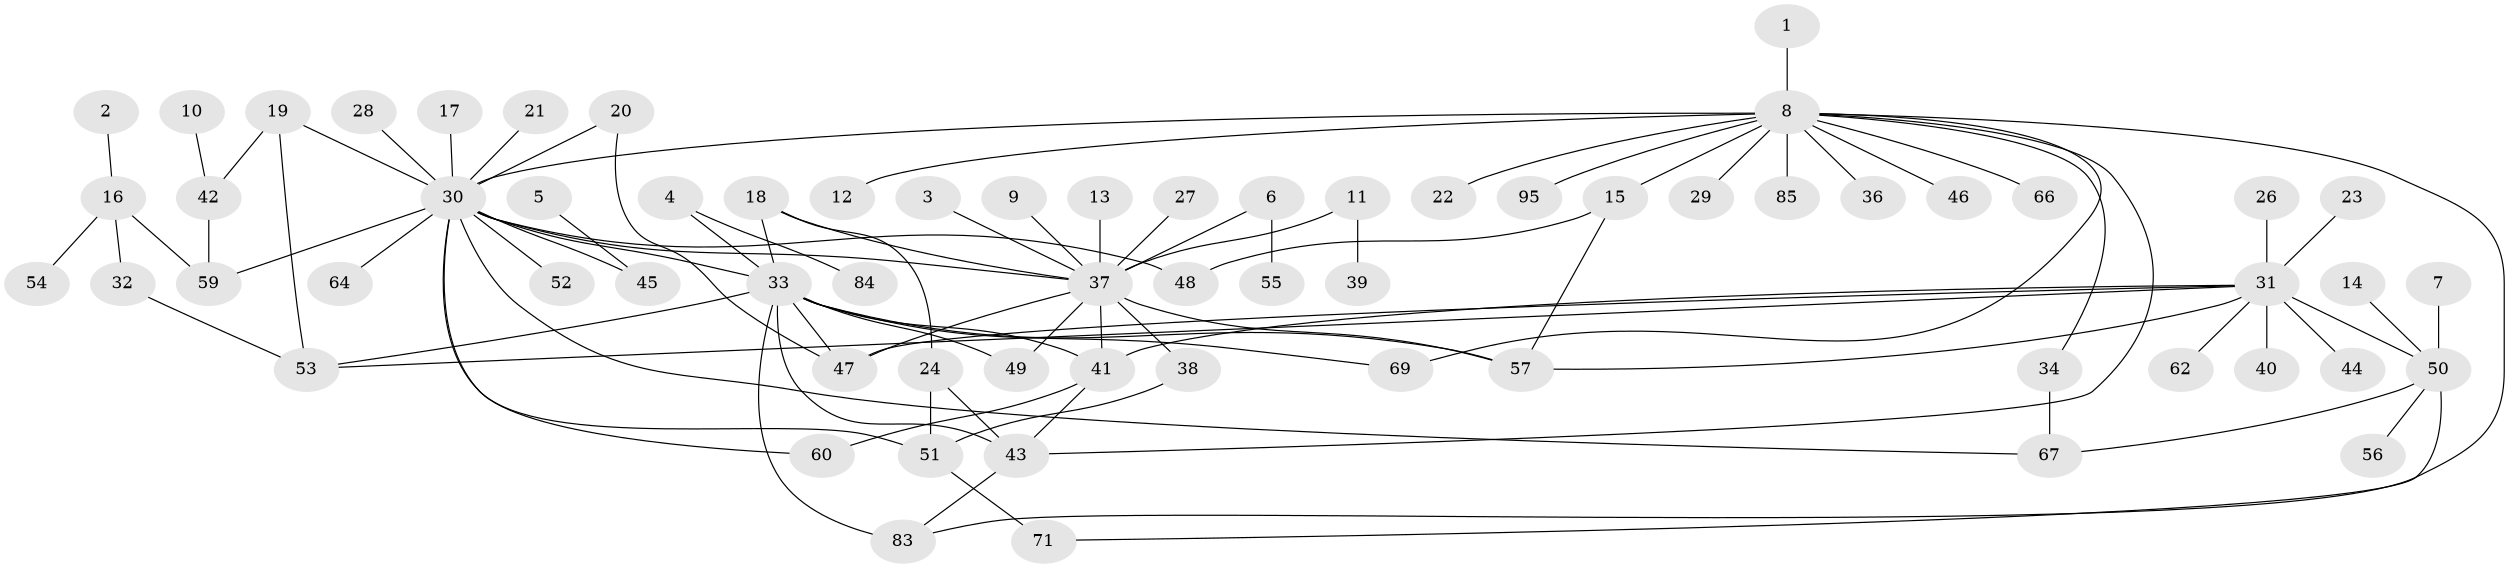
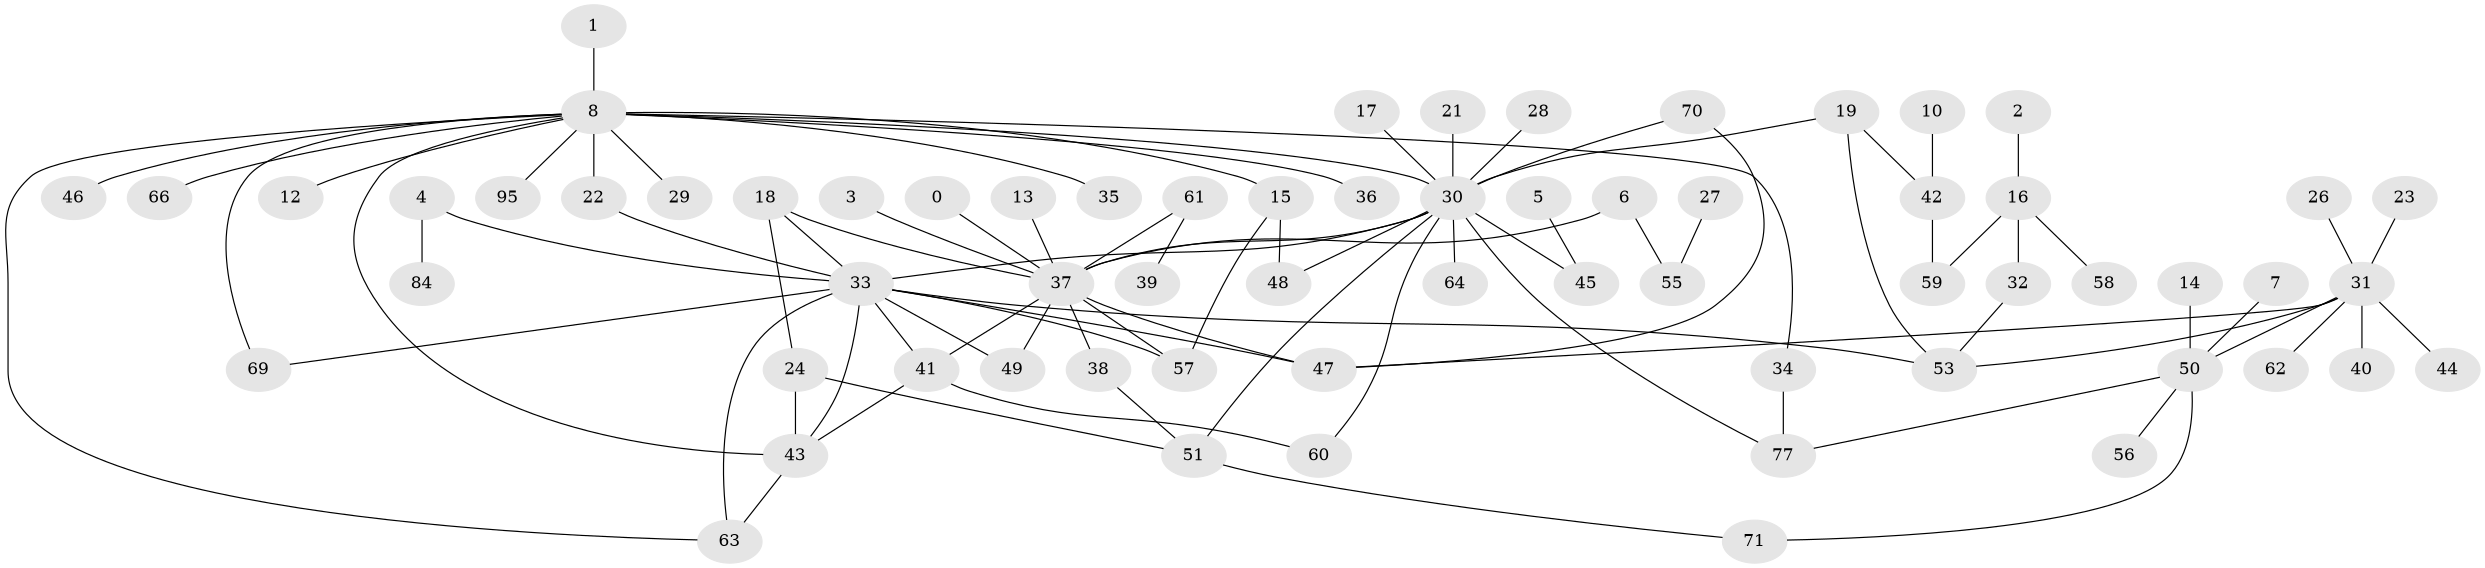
(622, 112) -> (1693, 112)
(1014, 198) -> (937, 198)
(1358, 198) -> (1195, 198)
(1787, 198) -> (1109, 198)
(331, 241) -> none
(1143, 241) -> (1691, 241)
none -> (724, 248)
(37, 284) -> (2104, 284)
(562, 284) -> none
(1678, 298) -> none
(1900, 355) -> none
(2050, 456) -> (1783, 456)
(903, 542) -> (730, 542)
